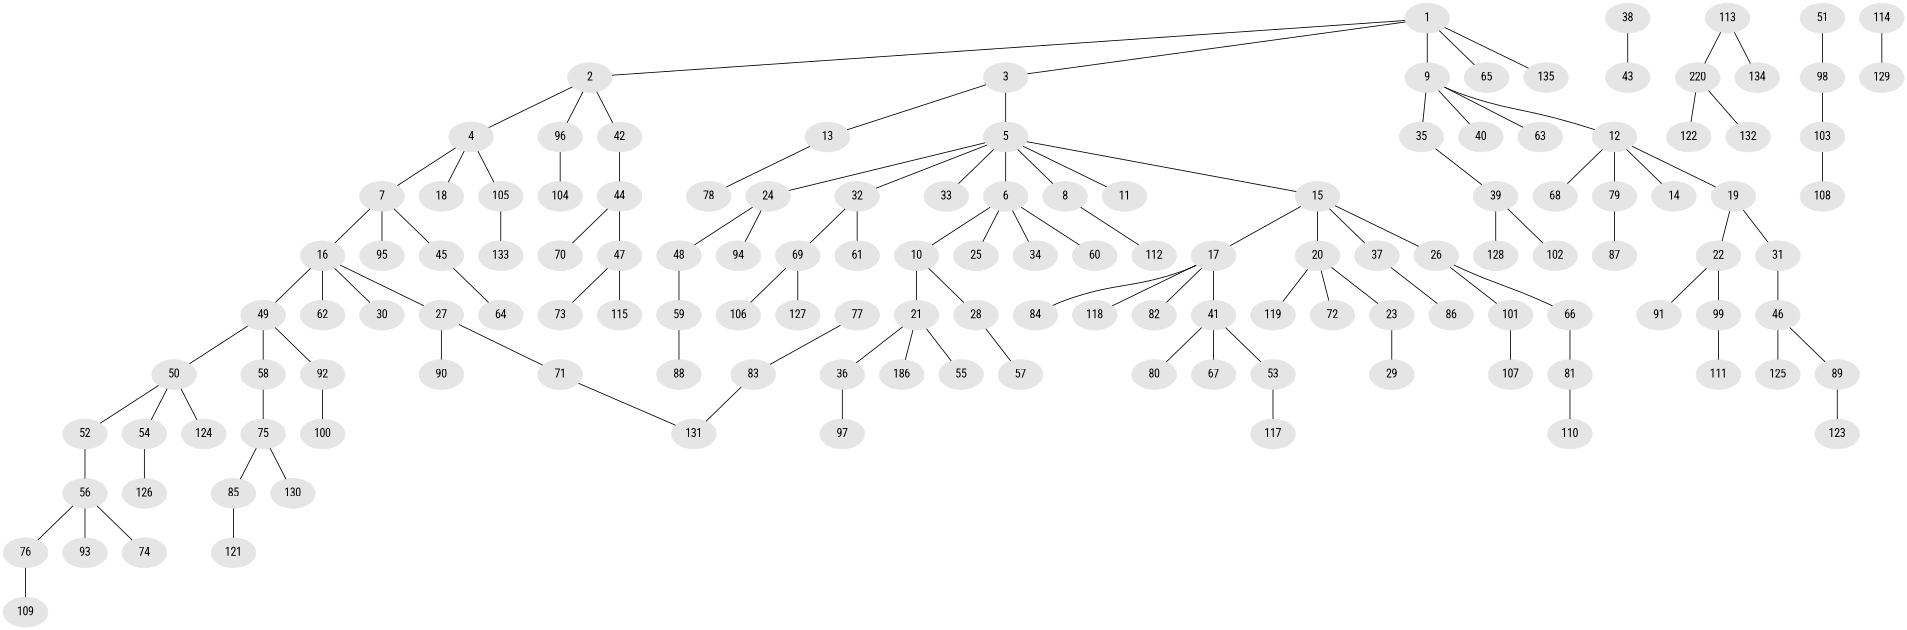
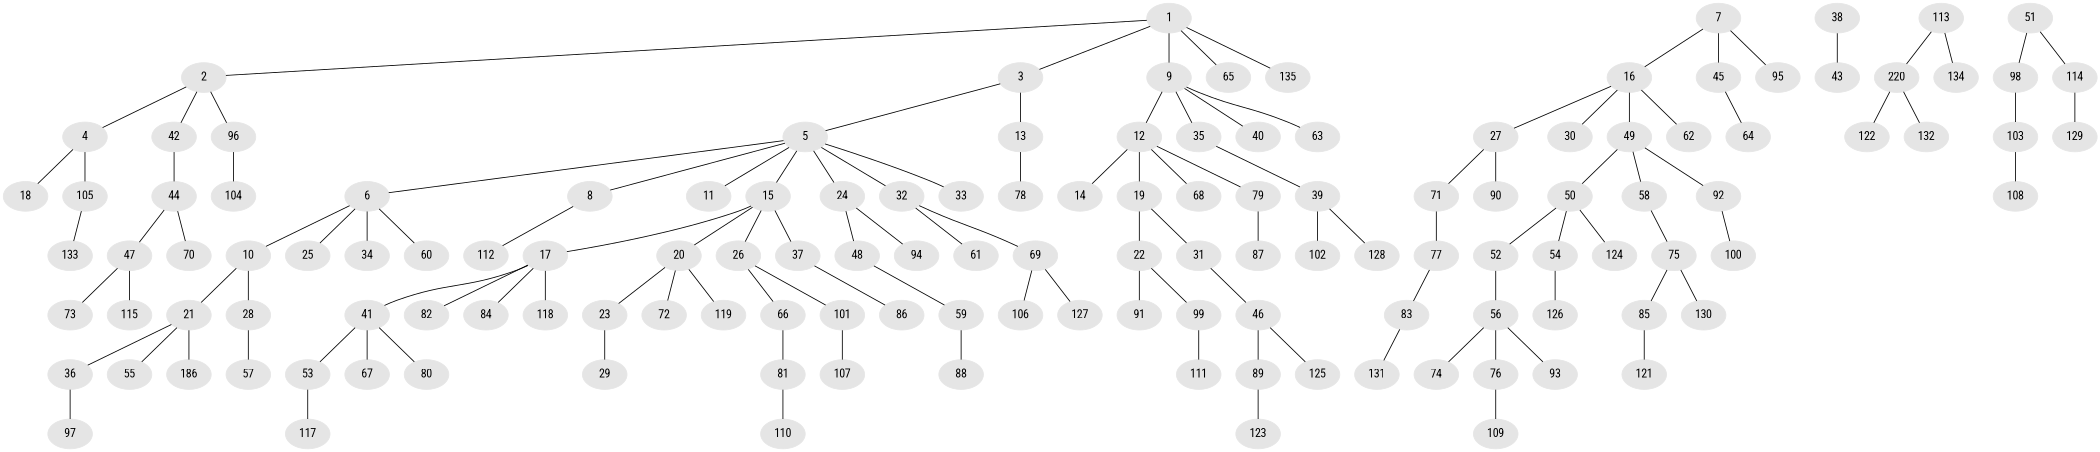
none -> (2053, 48)
(426, 167) -> none
(627, 404) -> (1436, 226)
